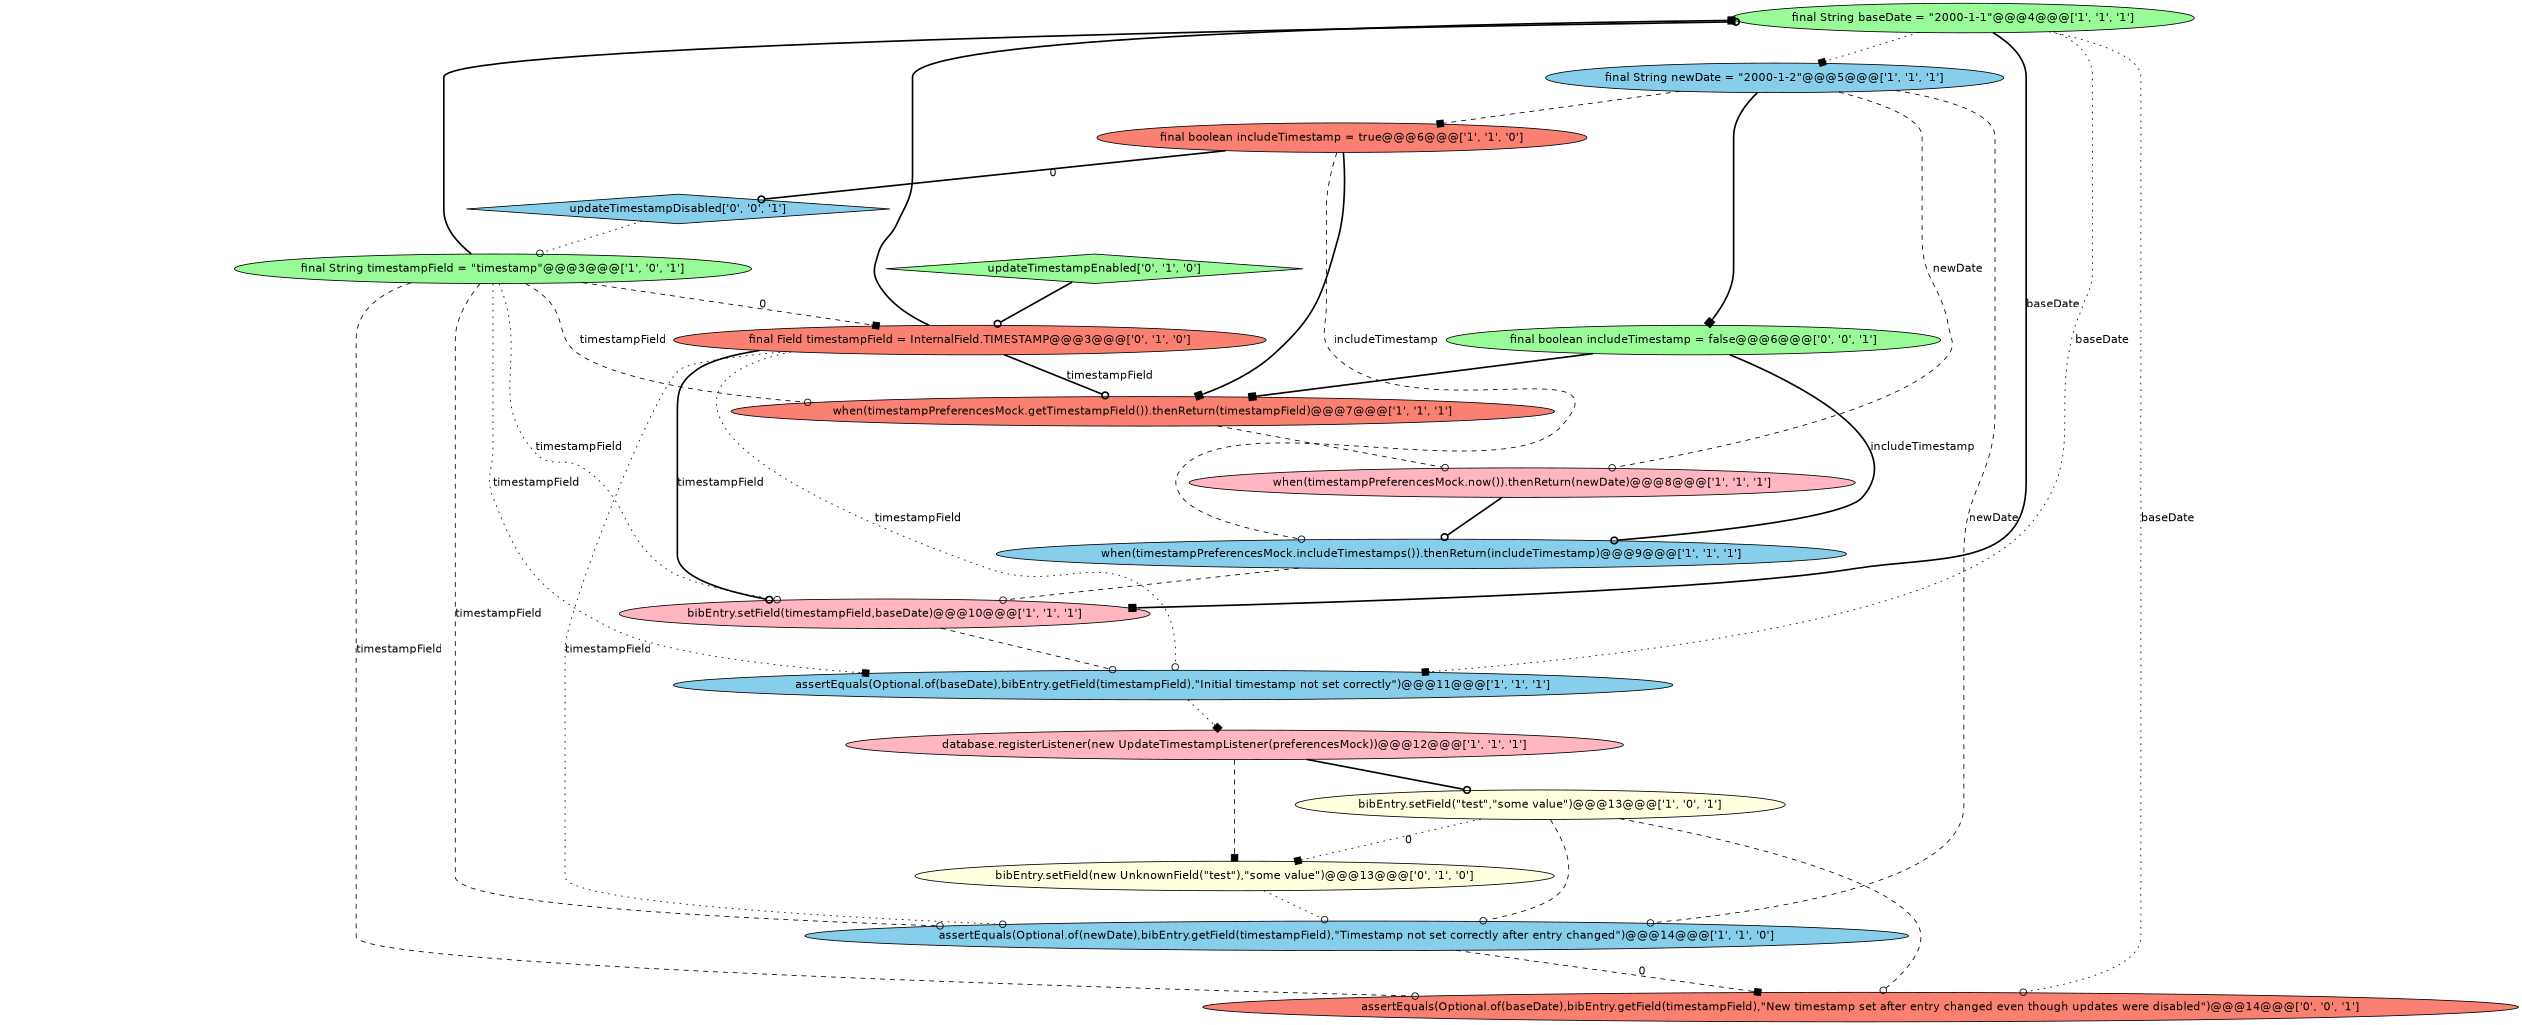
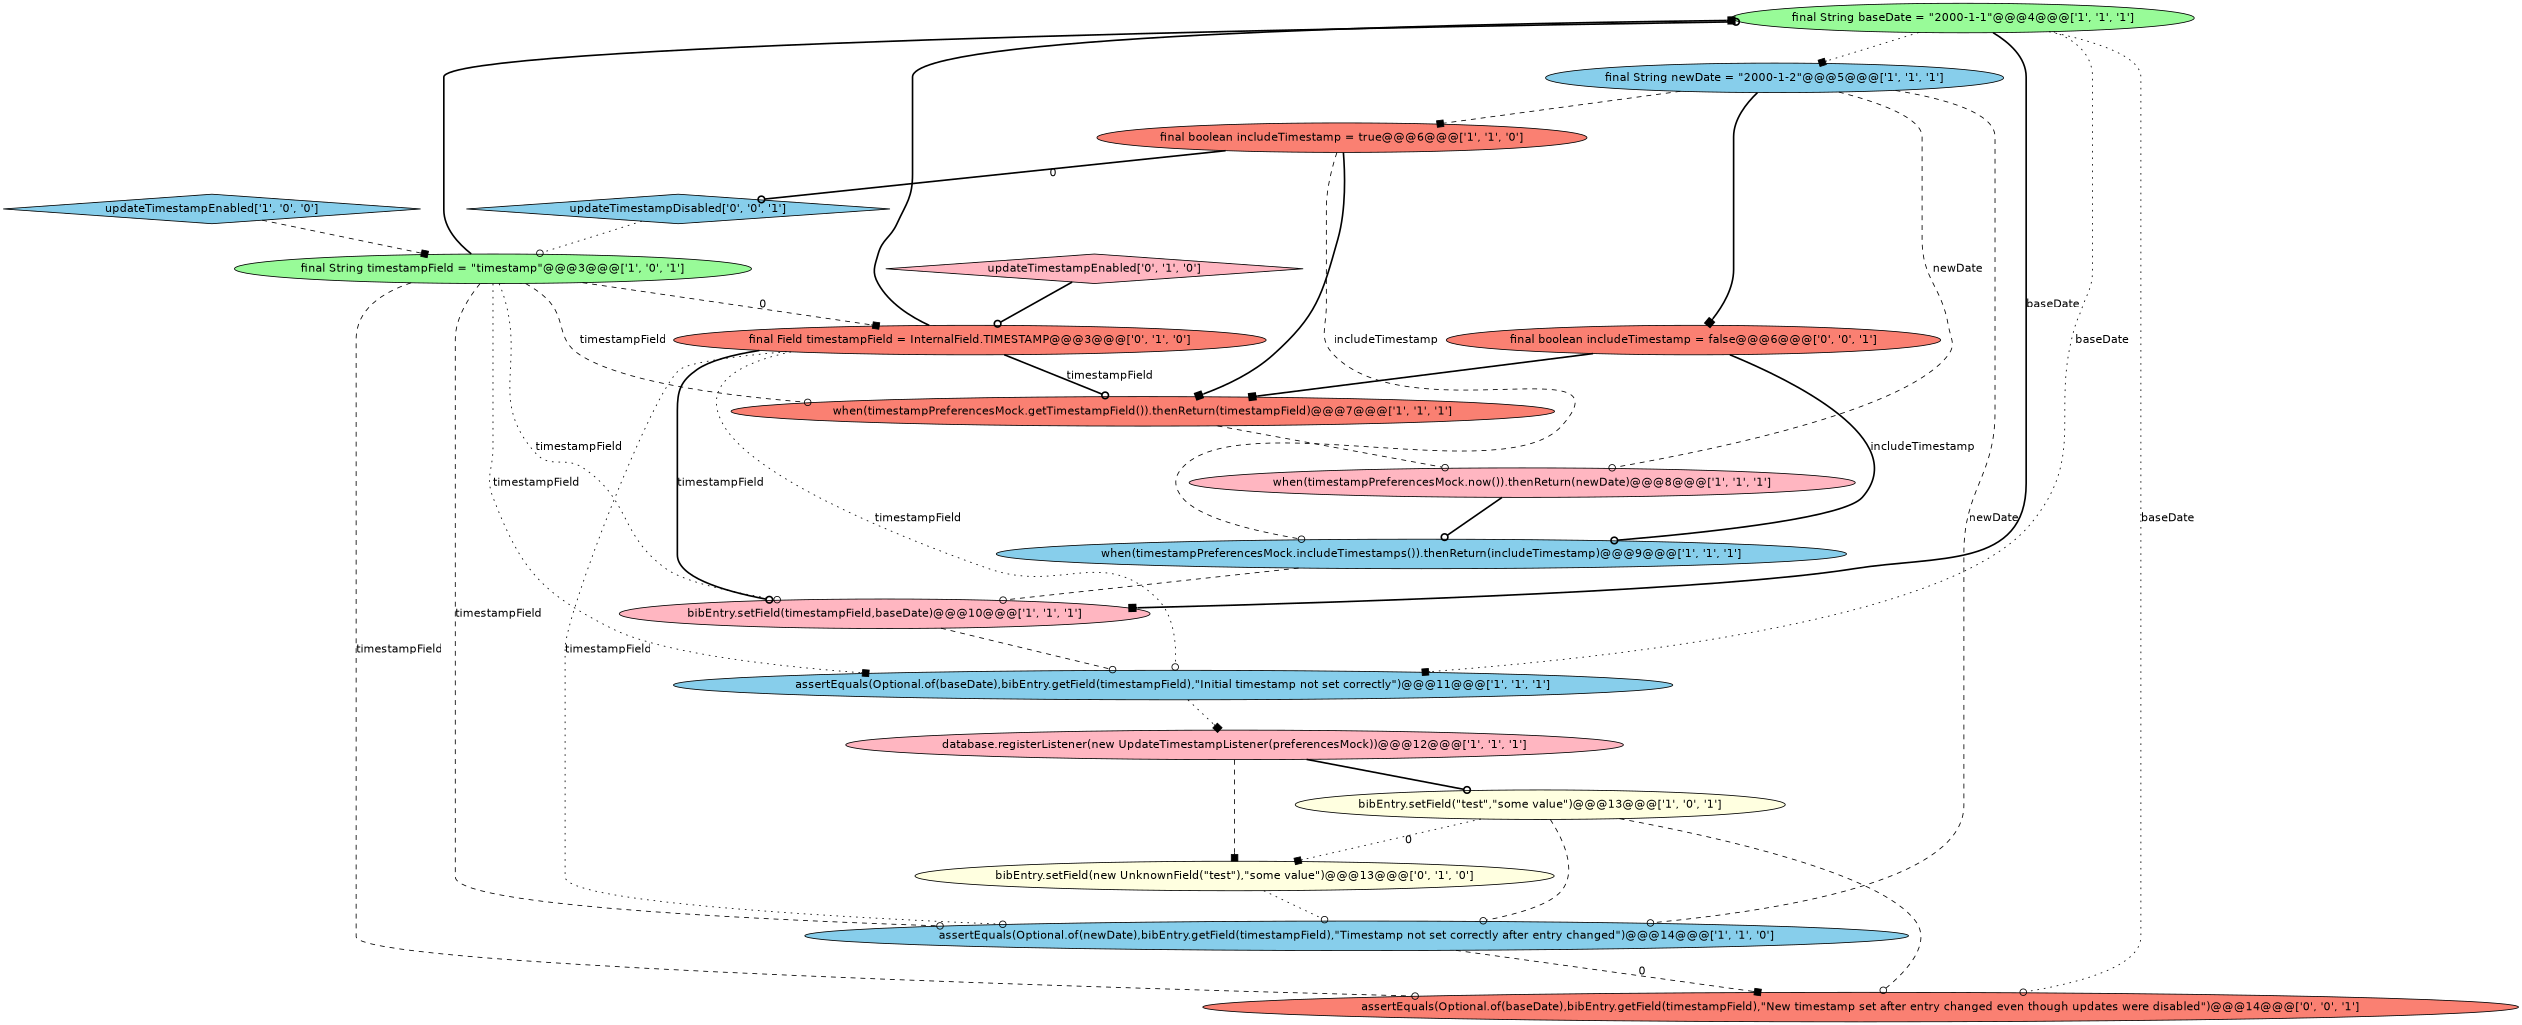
none -> (212, 209)
(1094, 269) -> (1094, 269)
(1693, 340) -> (1693, 340)
